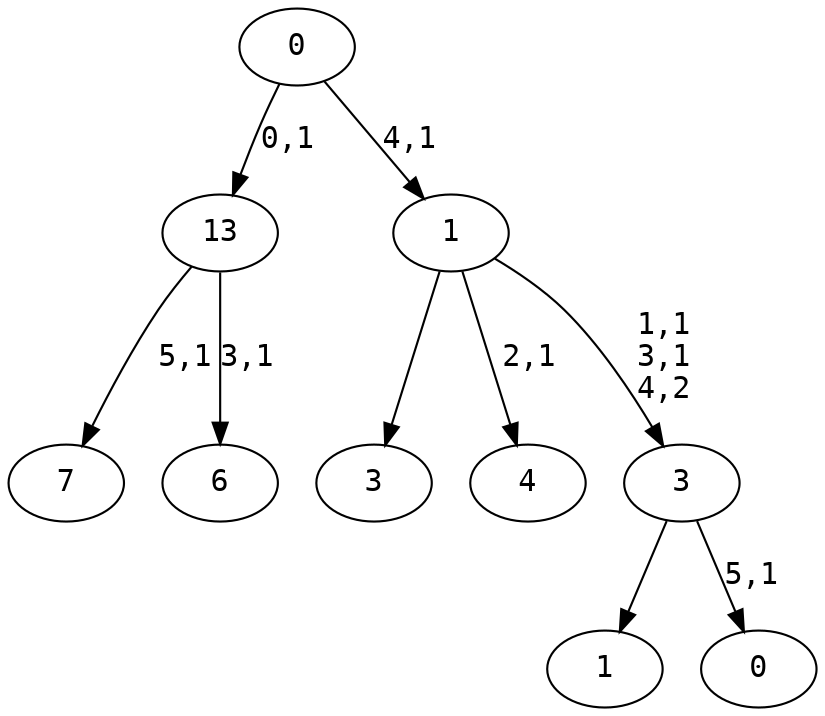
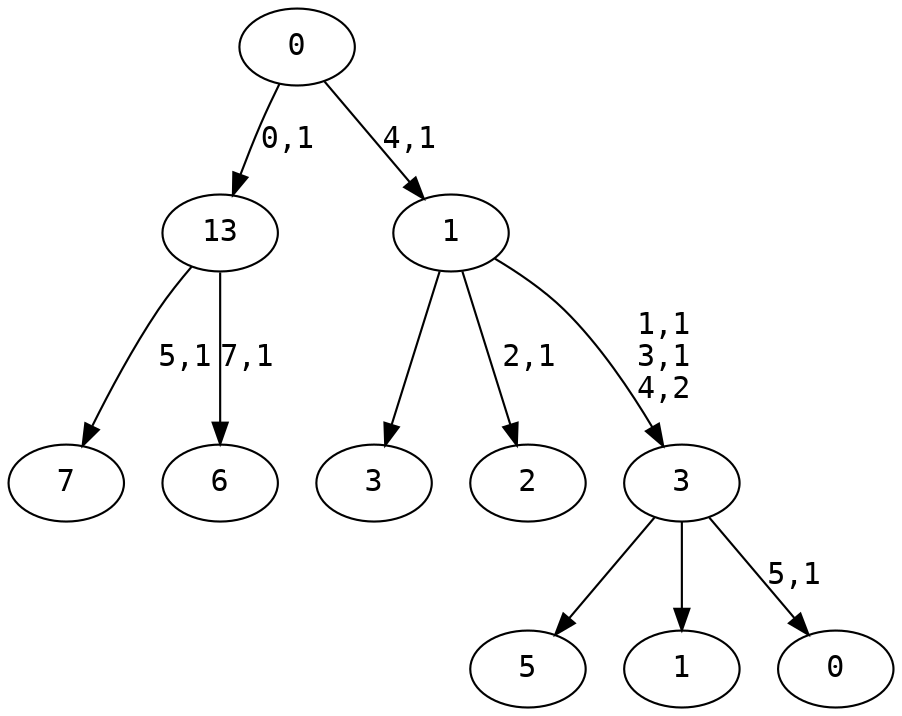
(247, 358) -> (247, 358)
(528, 483) -> (528, 483)
none -> (528, 669)
